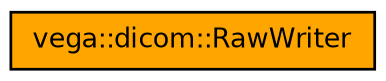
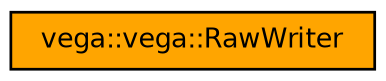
(193, 41) -> (193, 41)
